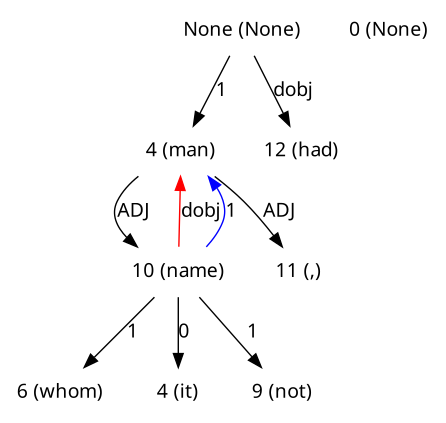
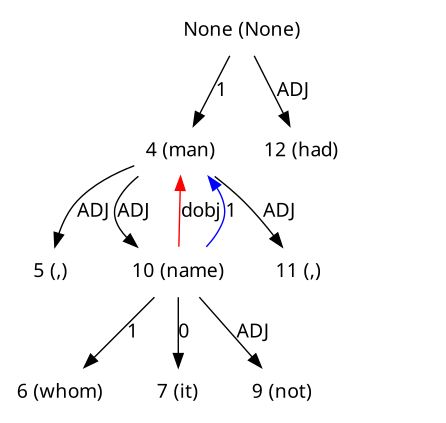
(389, 31) -> none
(293, 91) -> (293, 91)
none -> (51, 272)
(253, 332) -> (253, 332)
(178, 393) -> (178, 393)
